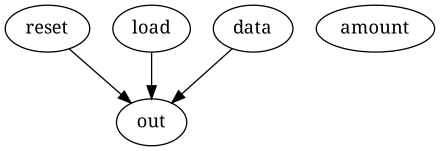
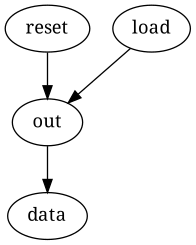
(375, 29) -> none
(207, 71) -> (47, 163)
